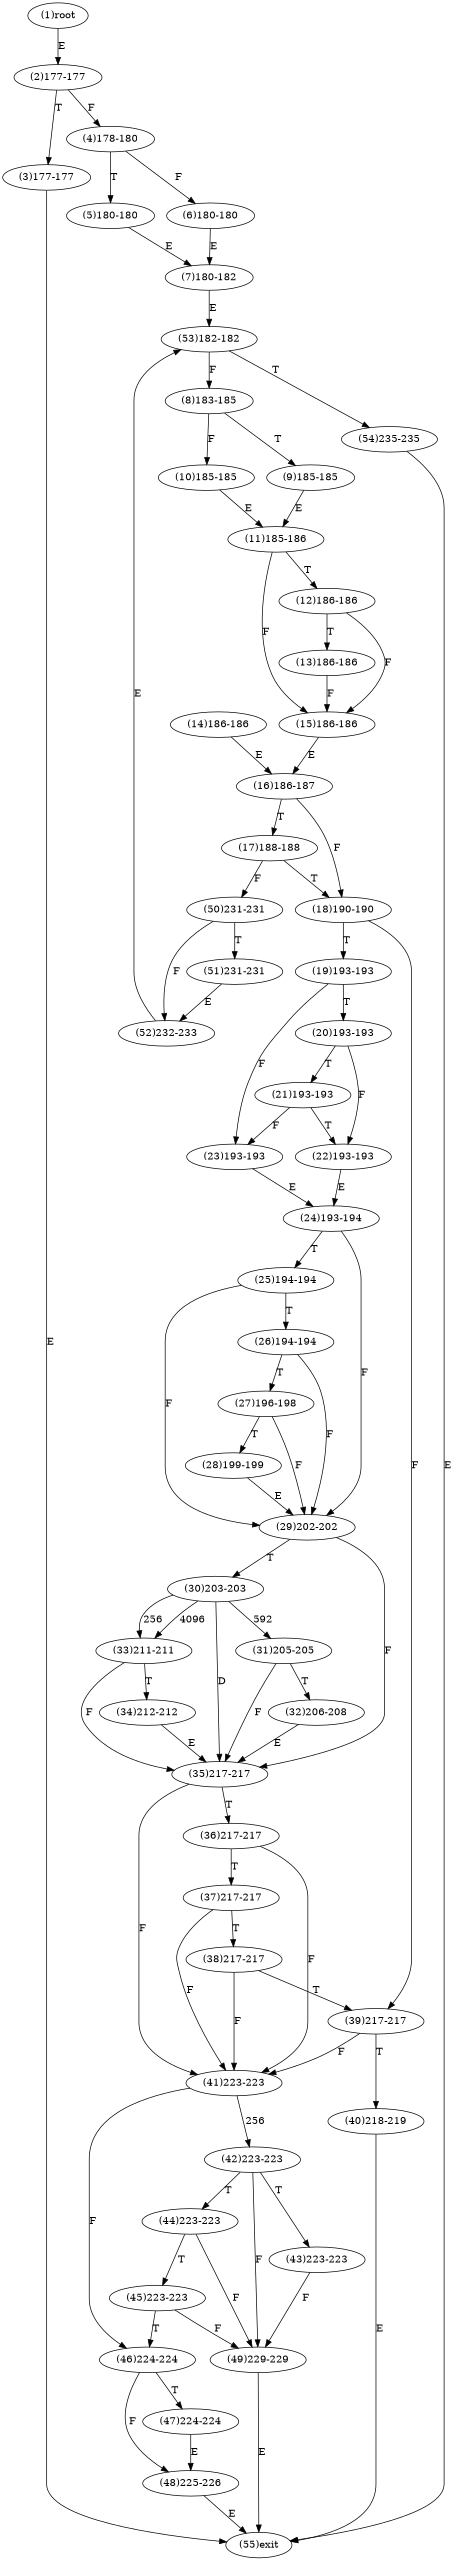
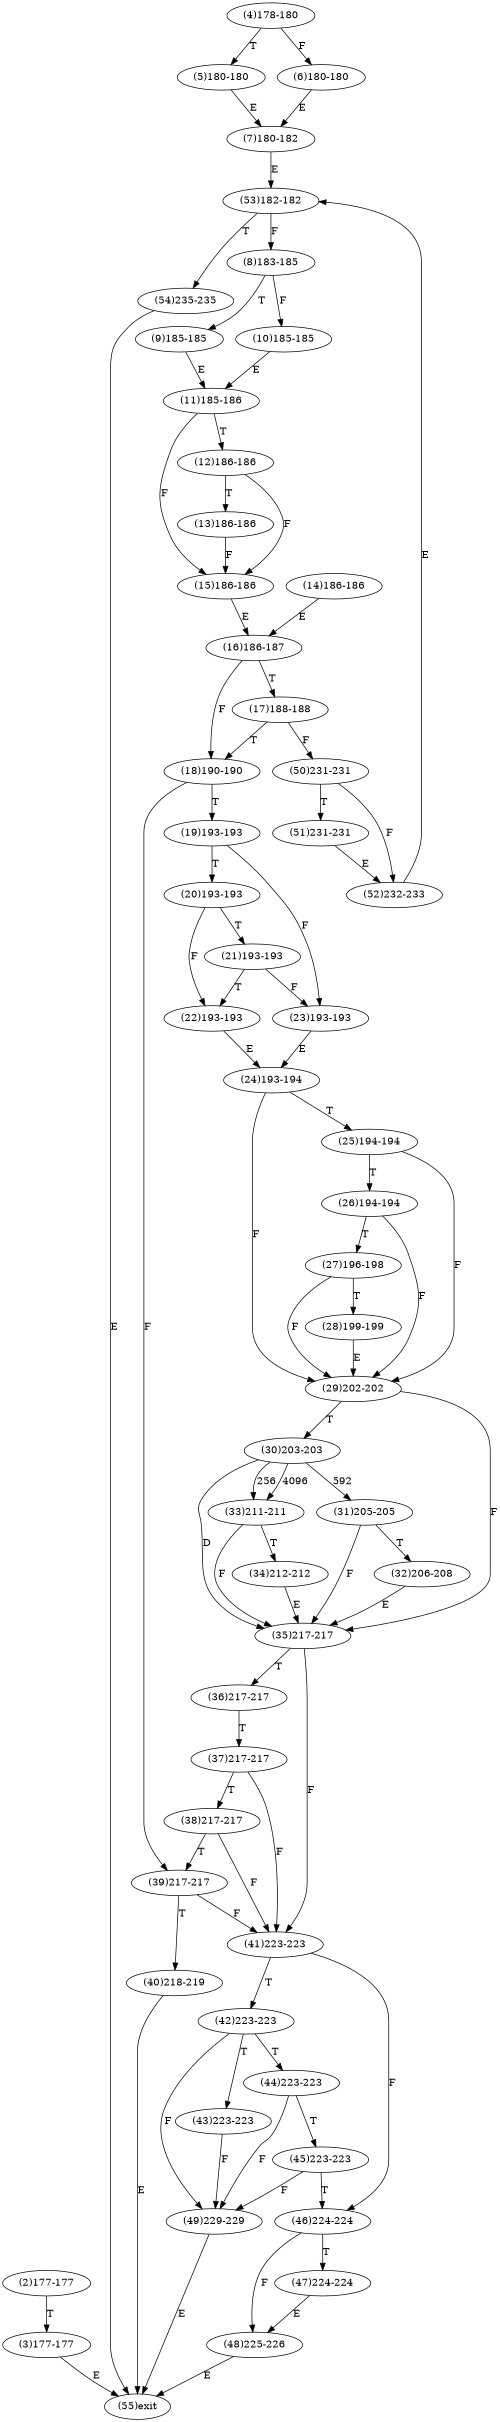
(58, 16) -> none
(82, 105) -> none
(308, 1955) -> none
(255, 2121) -> (269, 1983)
